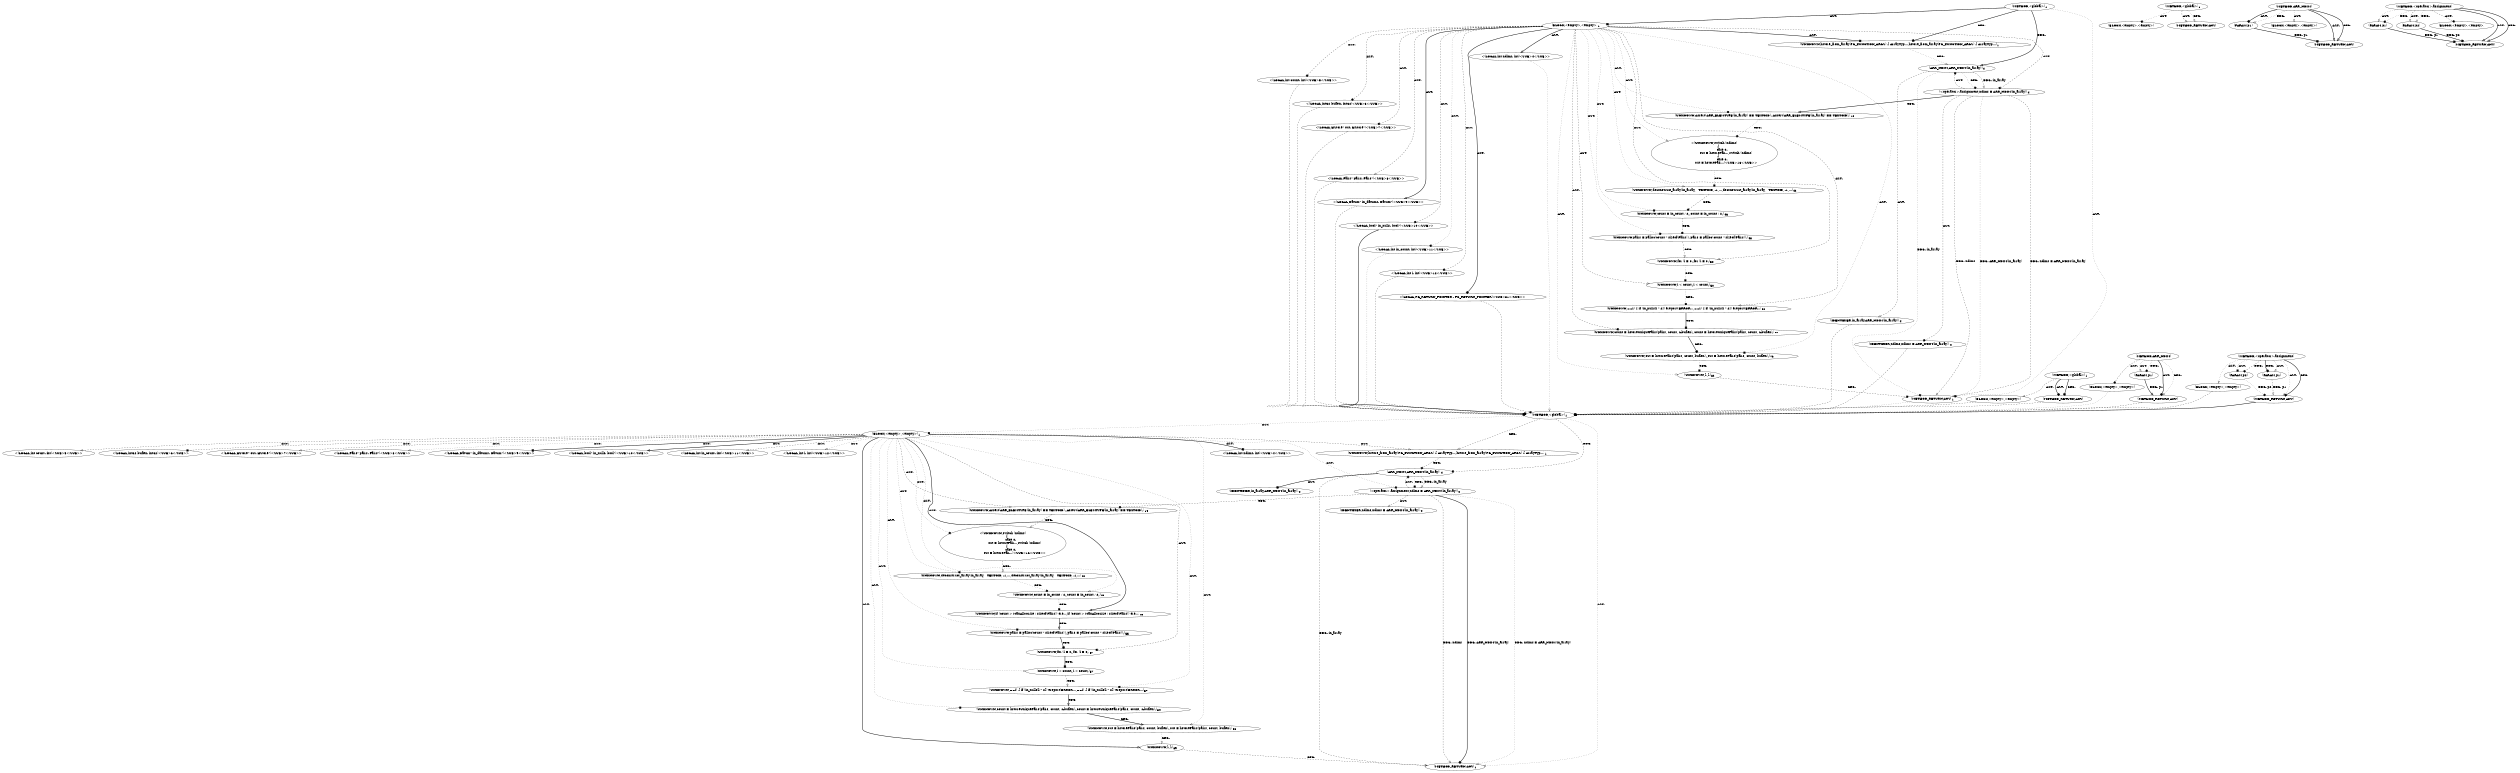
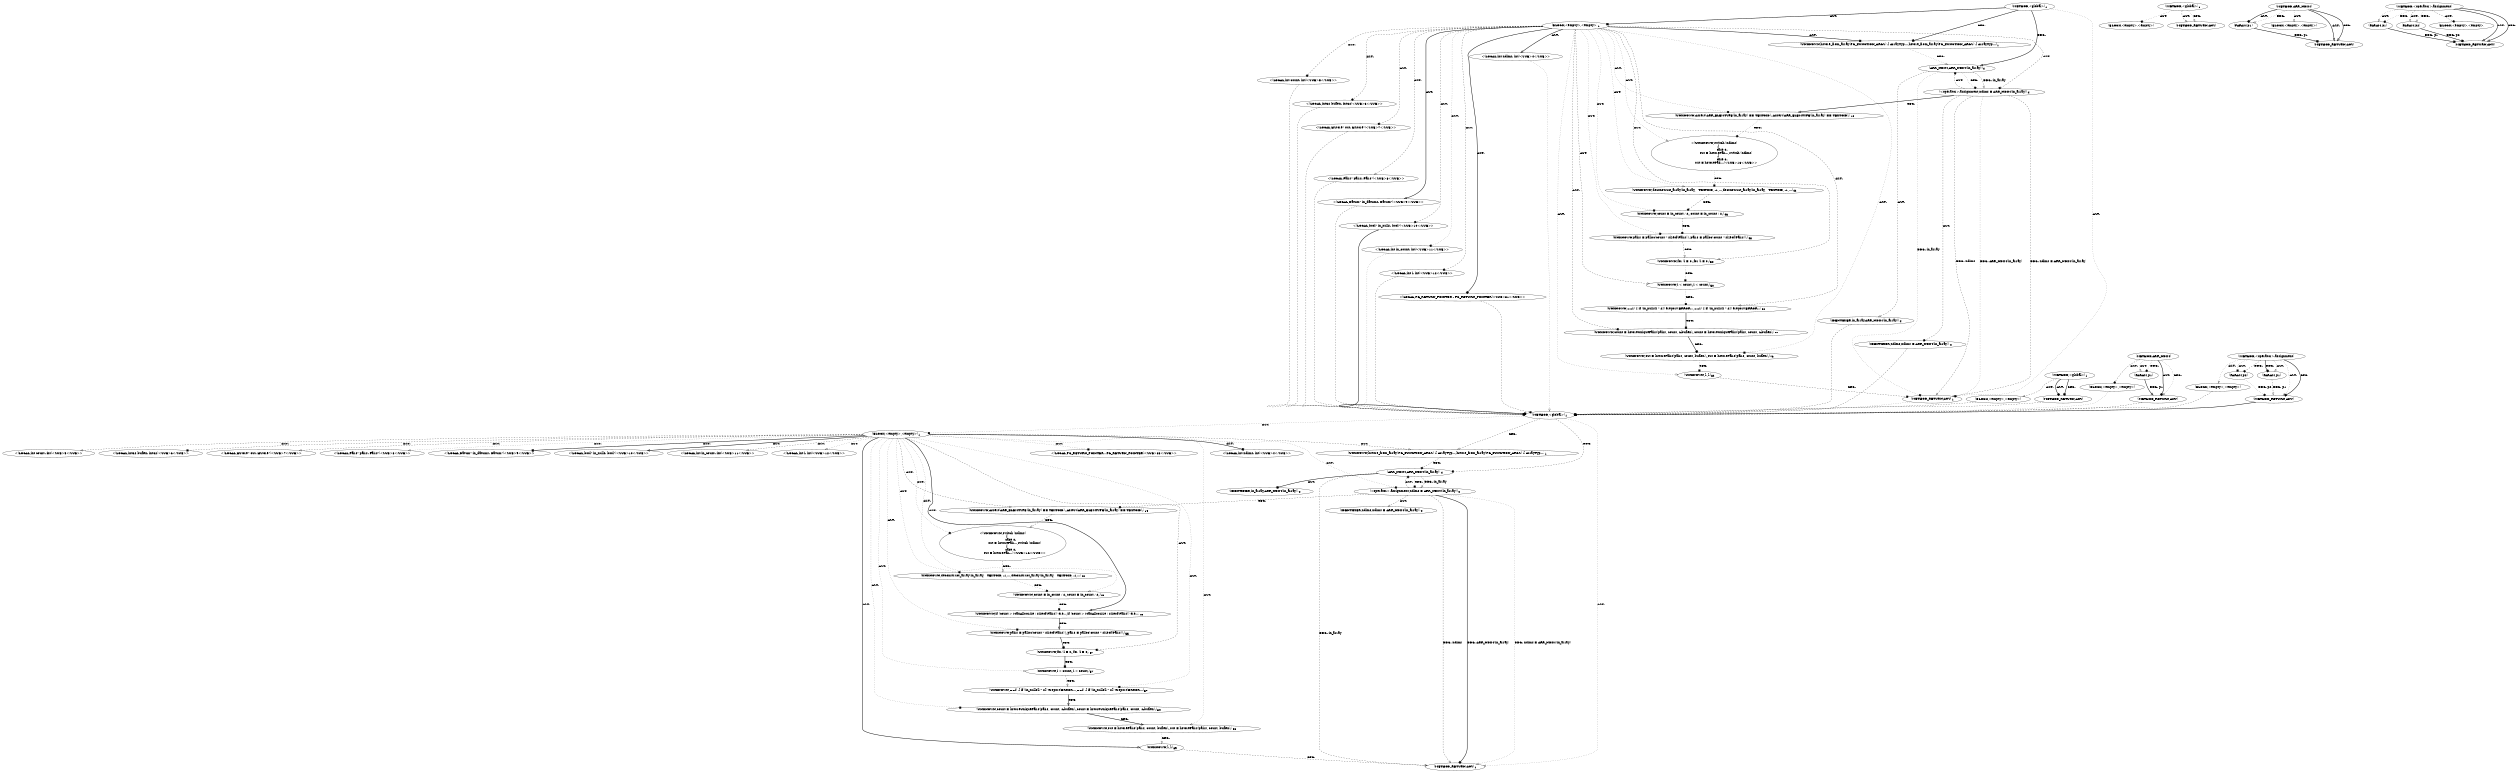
none -> (1114, 453)
